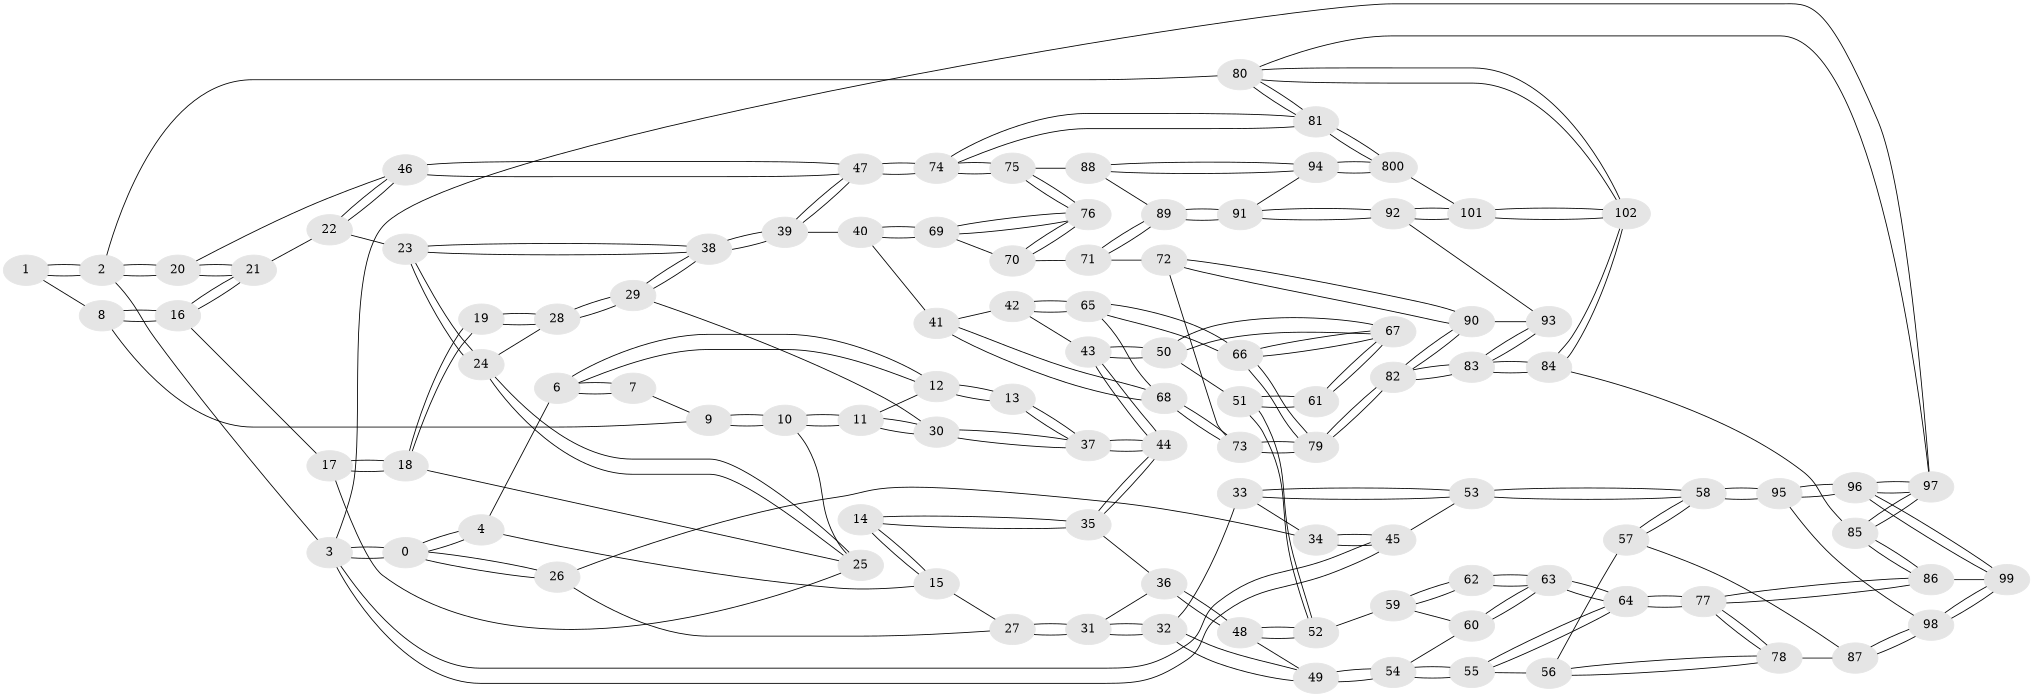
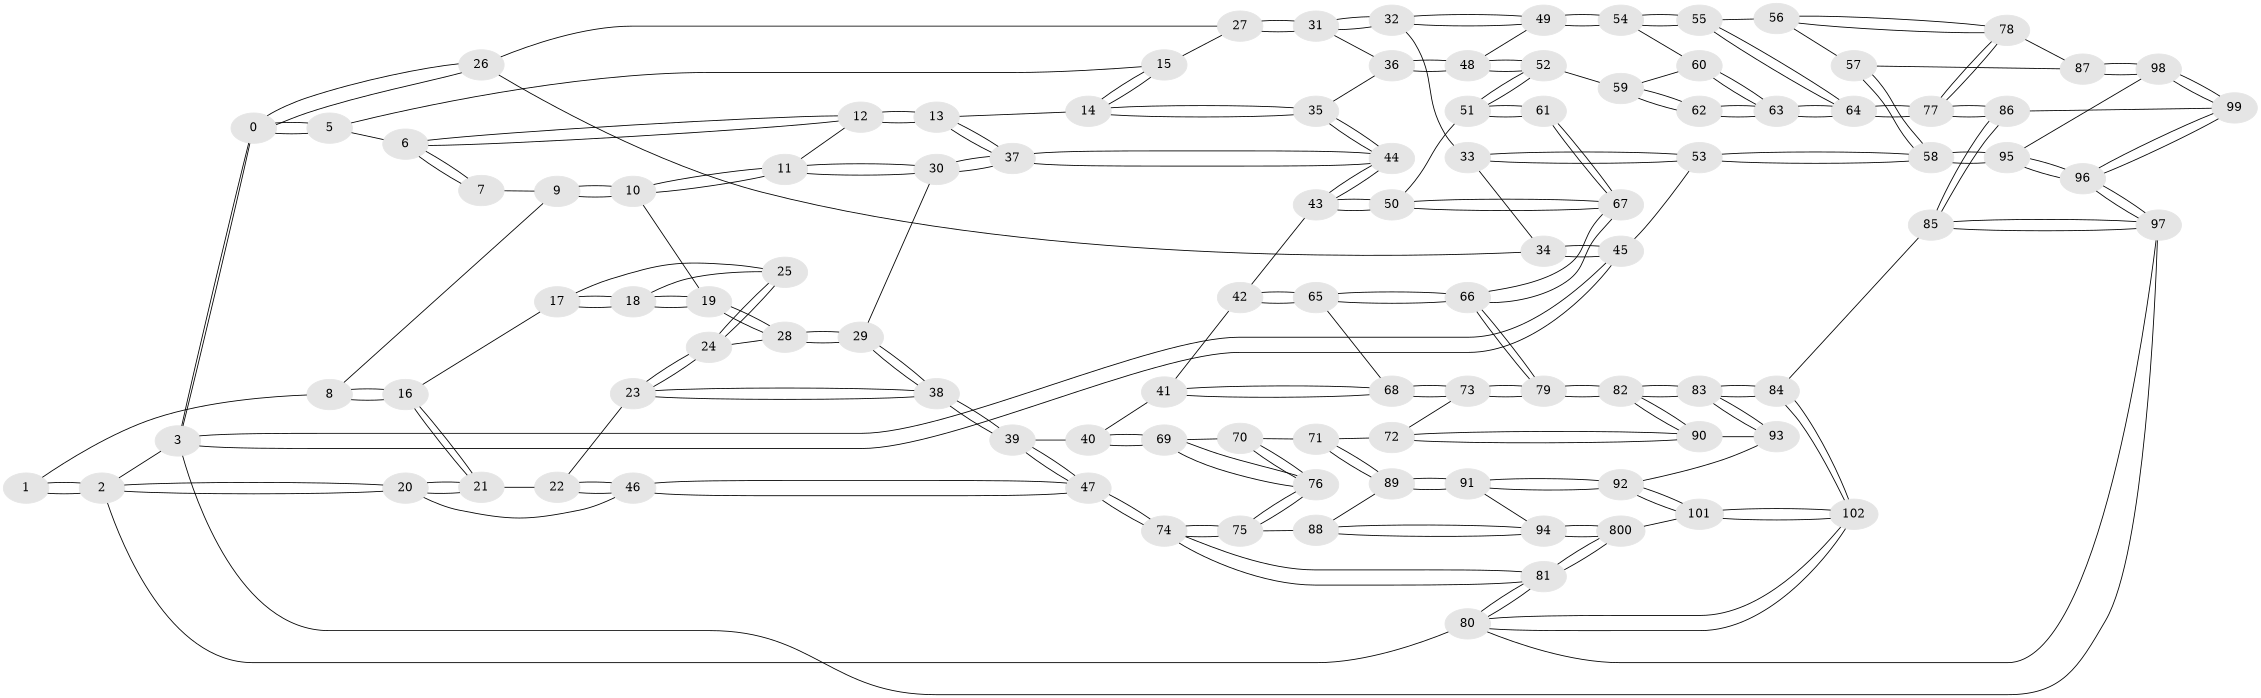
none -> (1013, 114)
(822, 493) -> (671, 247)
(481, 530) -> (330, 128)
